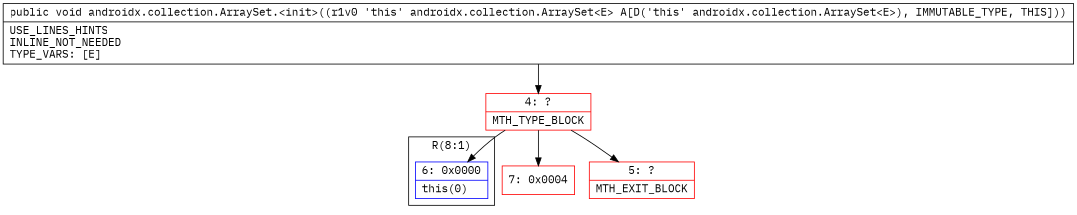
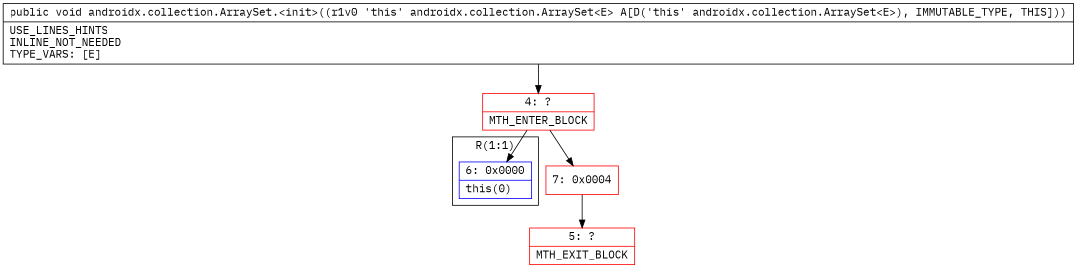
(538, 121) -> (538, 121)
(592, 143) -> (582, 207)
(452, 146) -> (495, 146)
